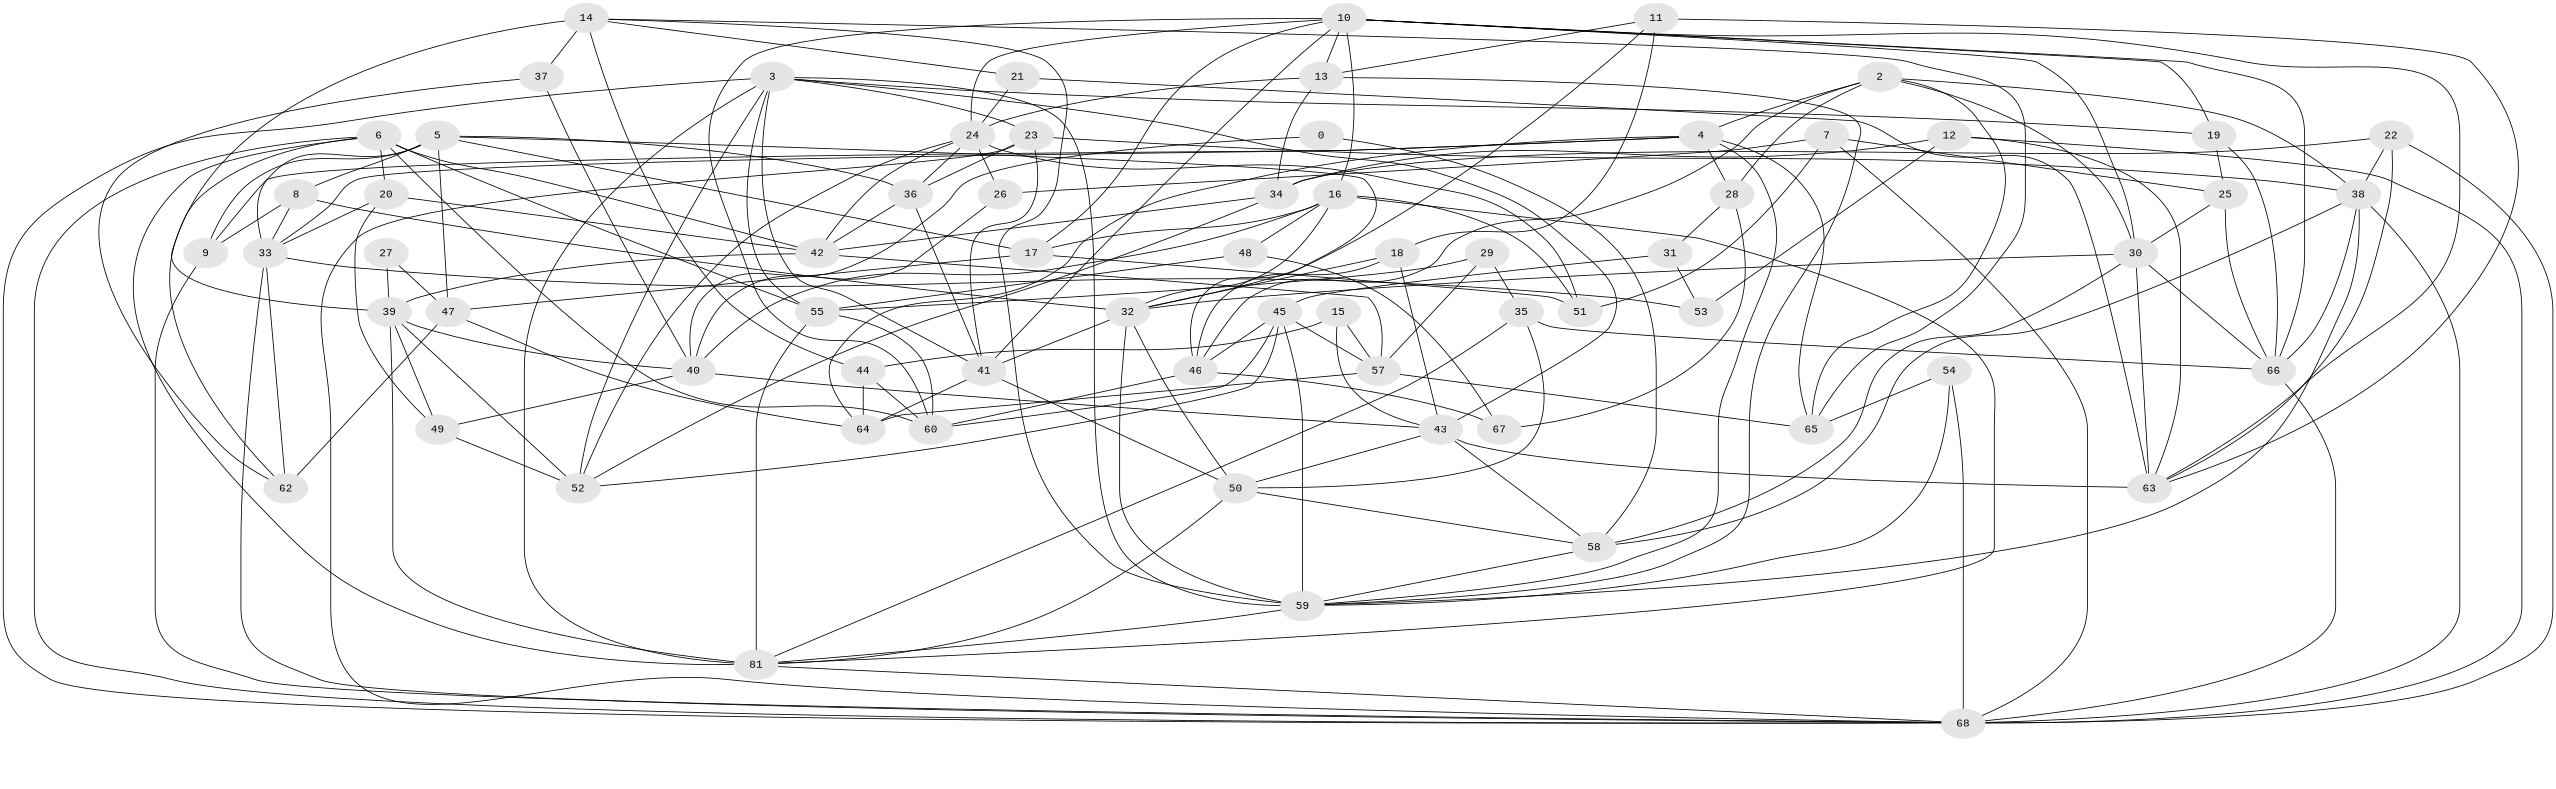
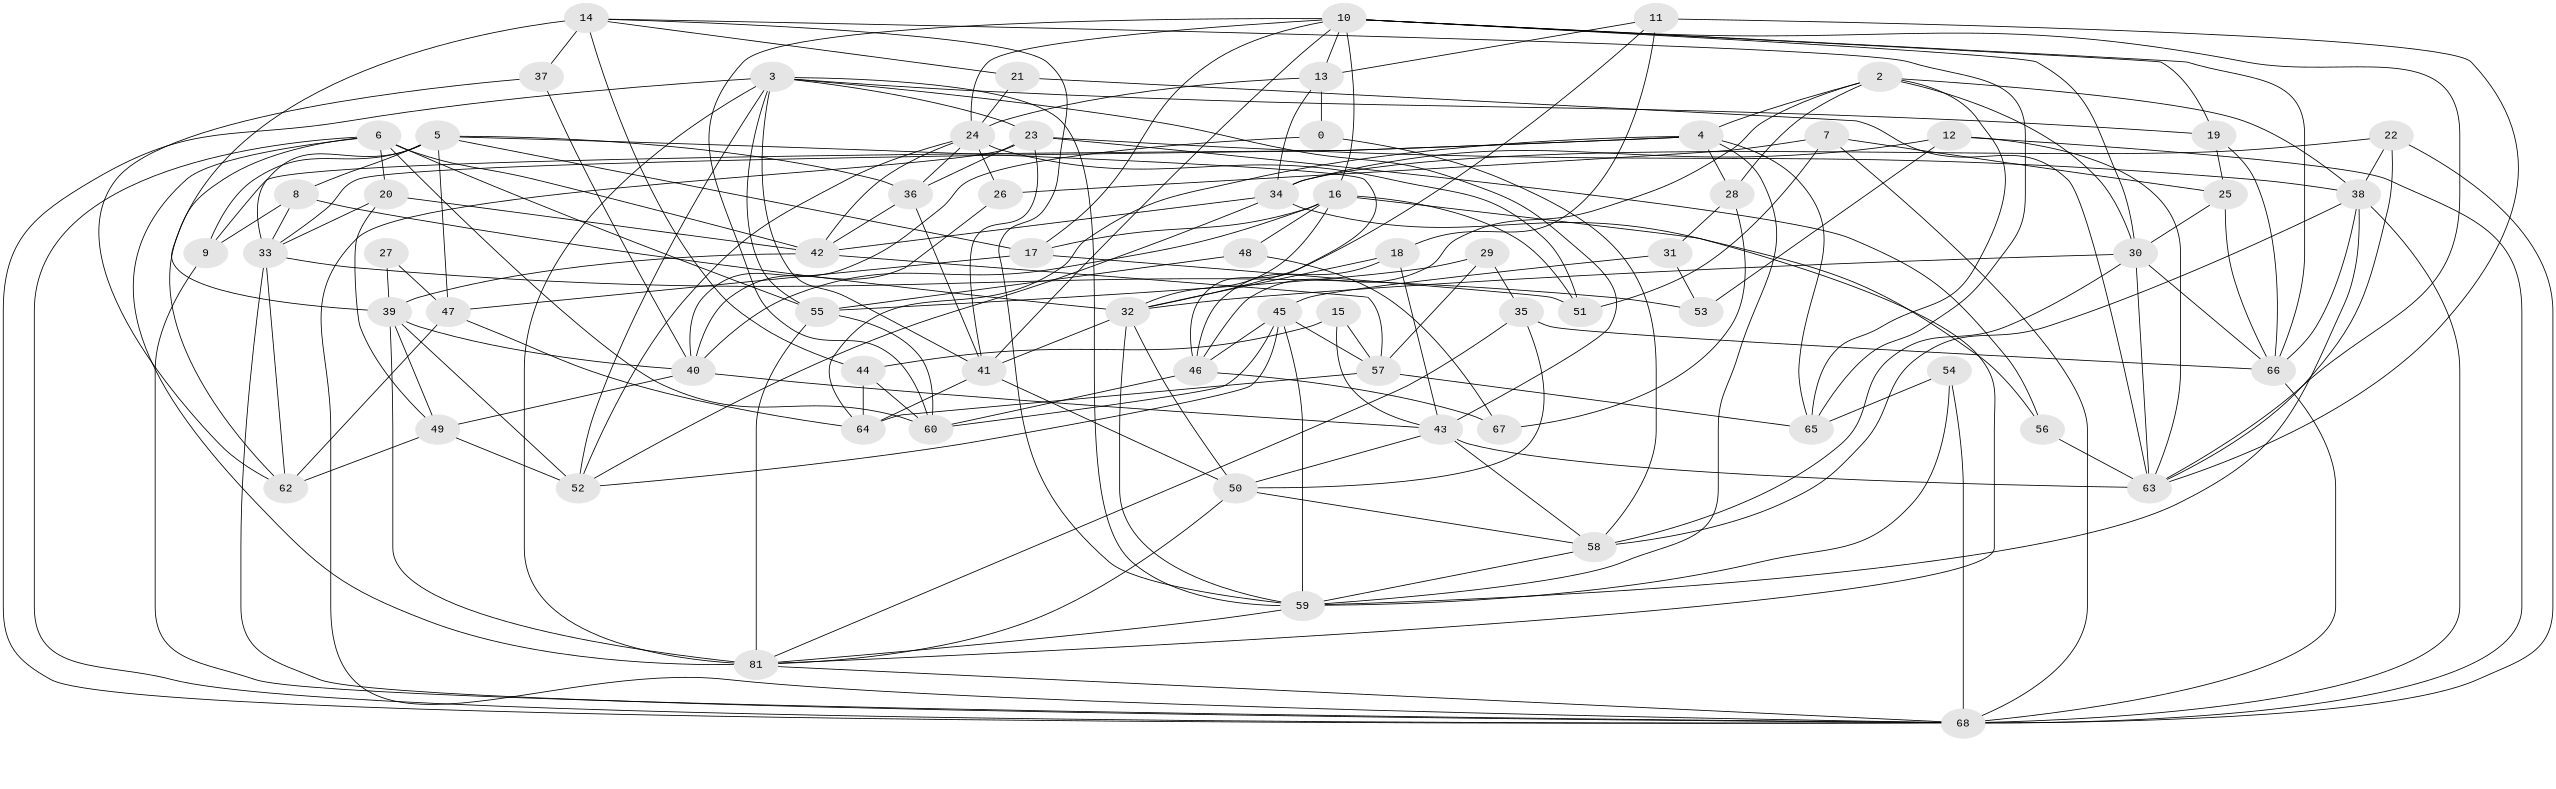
(1801, 278) -> (1321, 108)
none -> (2042, 430)
none -> (362, 459)
